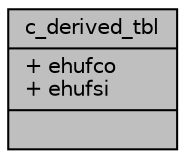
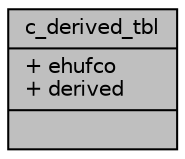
(68, 90) -> (75, 90)
